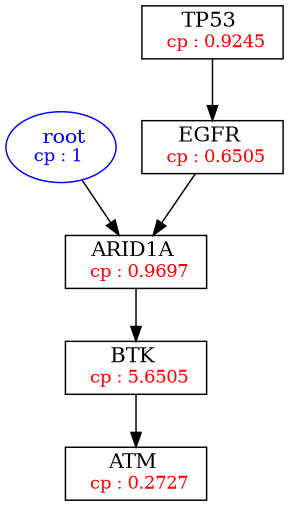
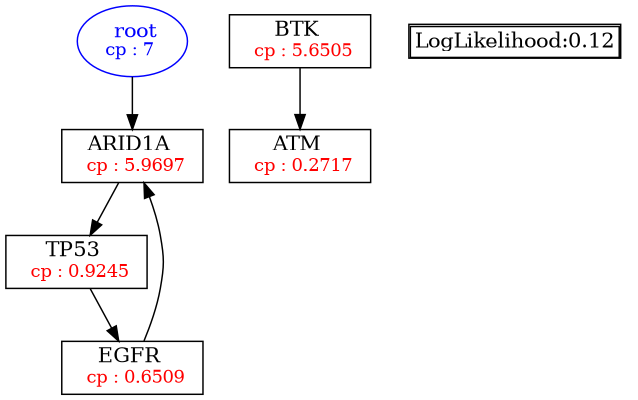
none -> (515, 41)
(61, 156) -> (132, 50)
(216, 157) -> (136, 378)
(140, 272) -> (136, 166)
(136, 308) -> (108, 203)
(140, 483) -> (304, 166)
